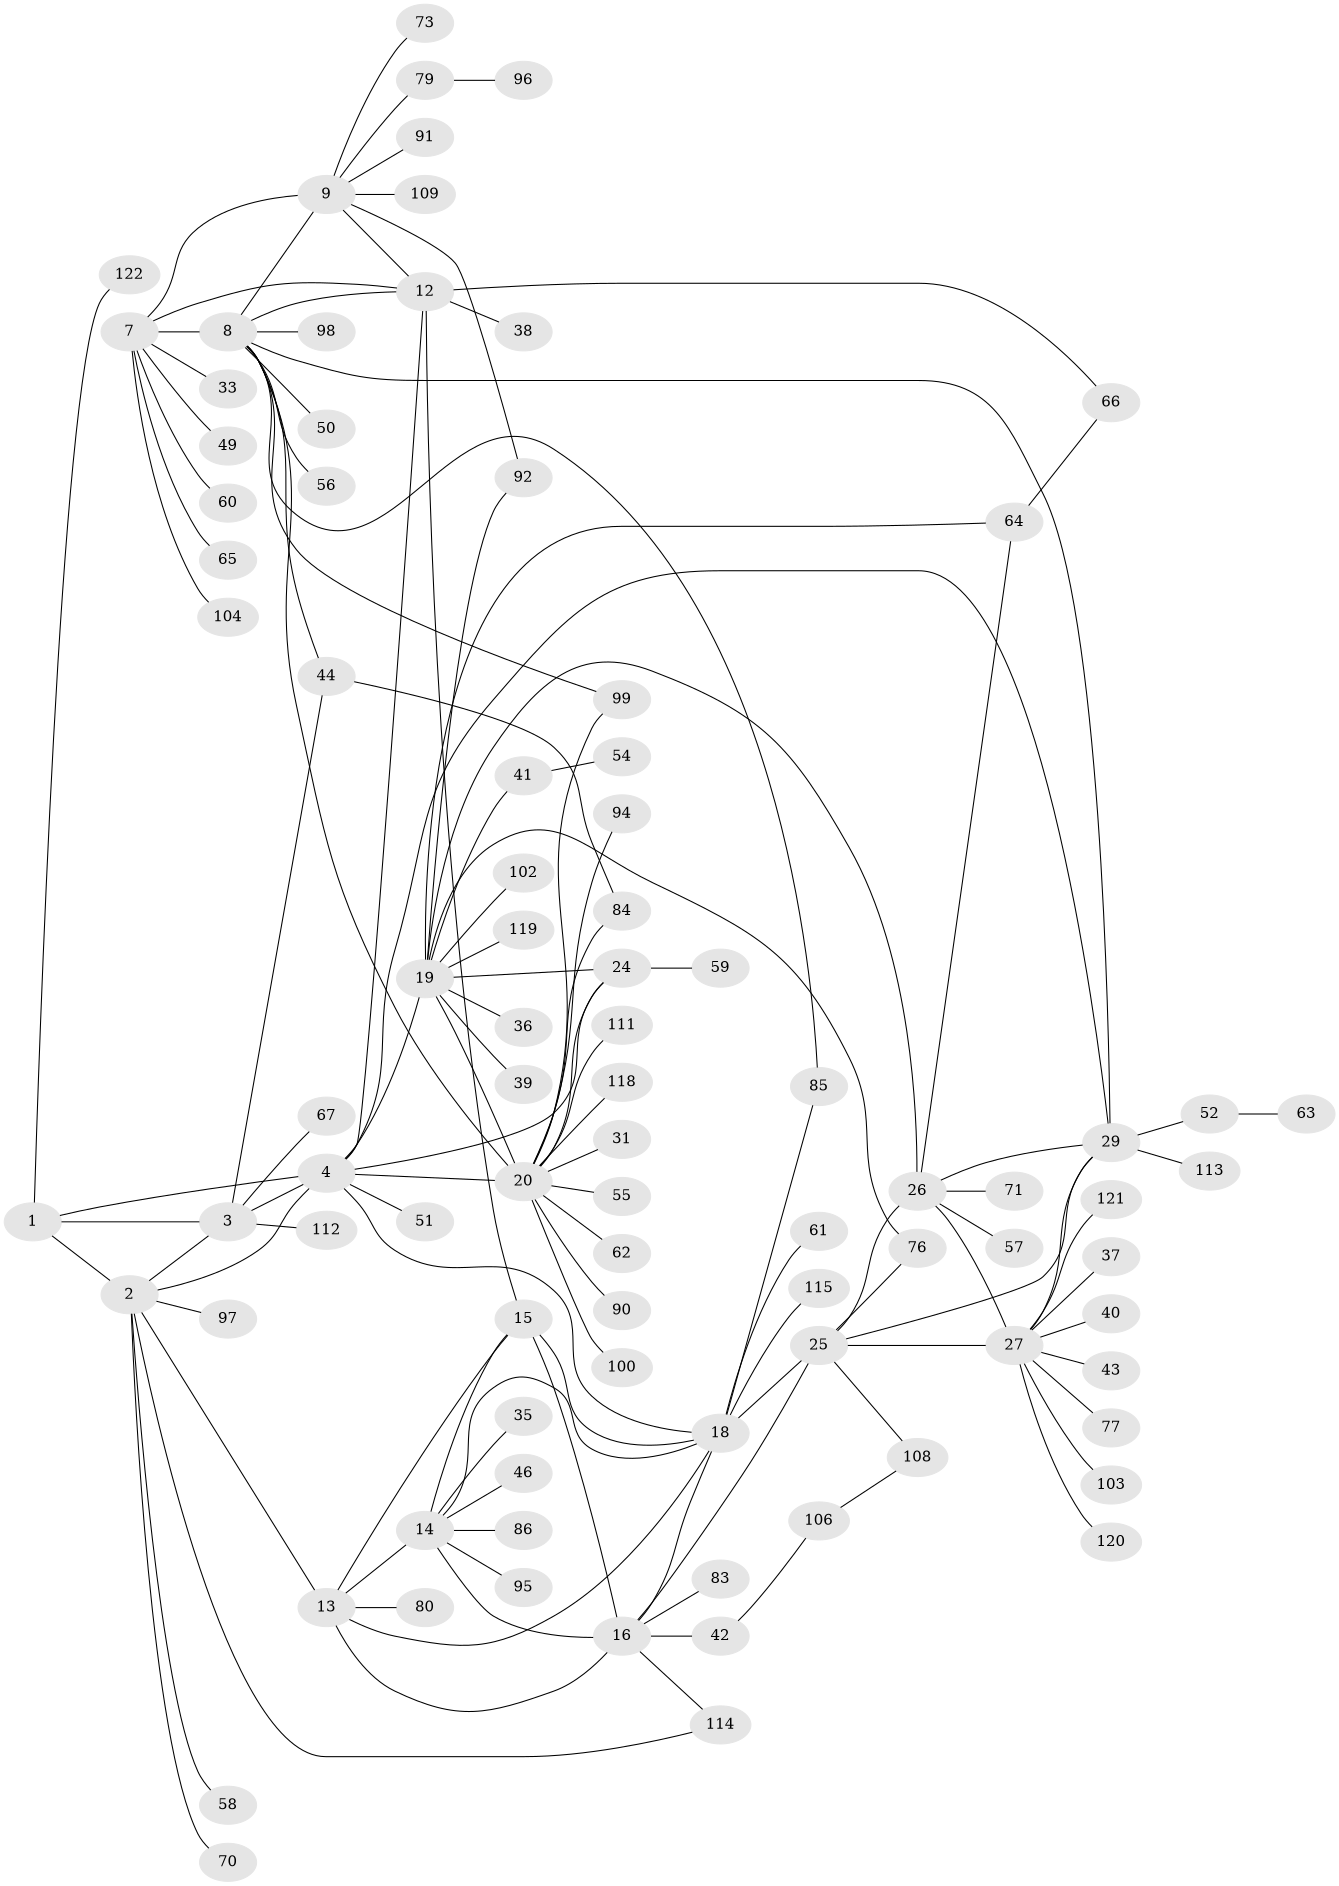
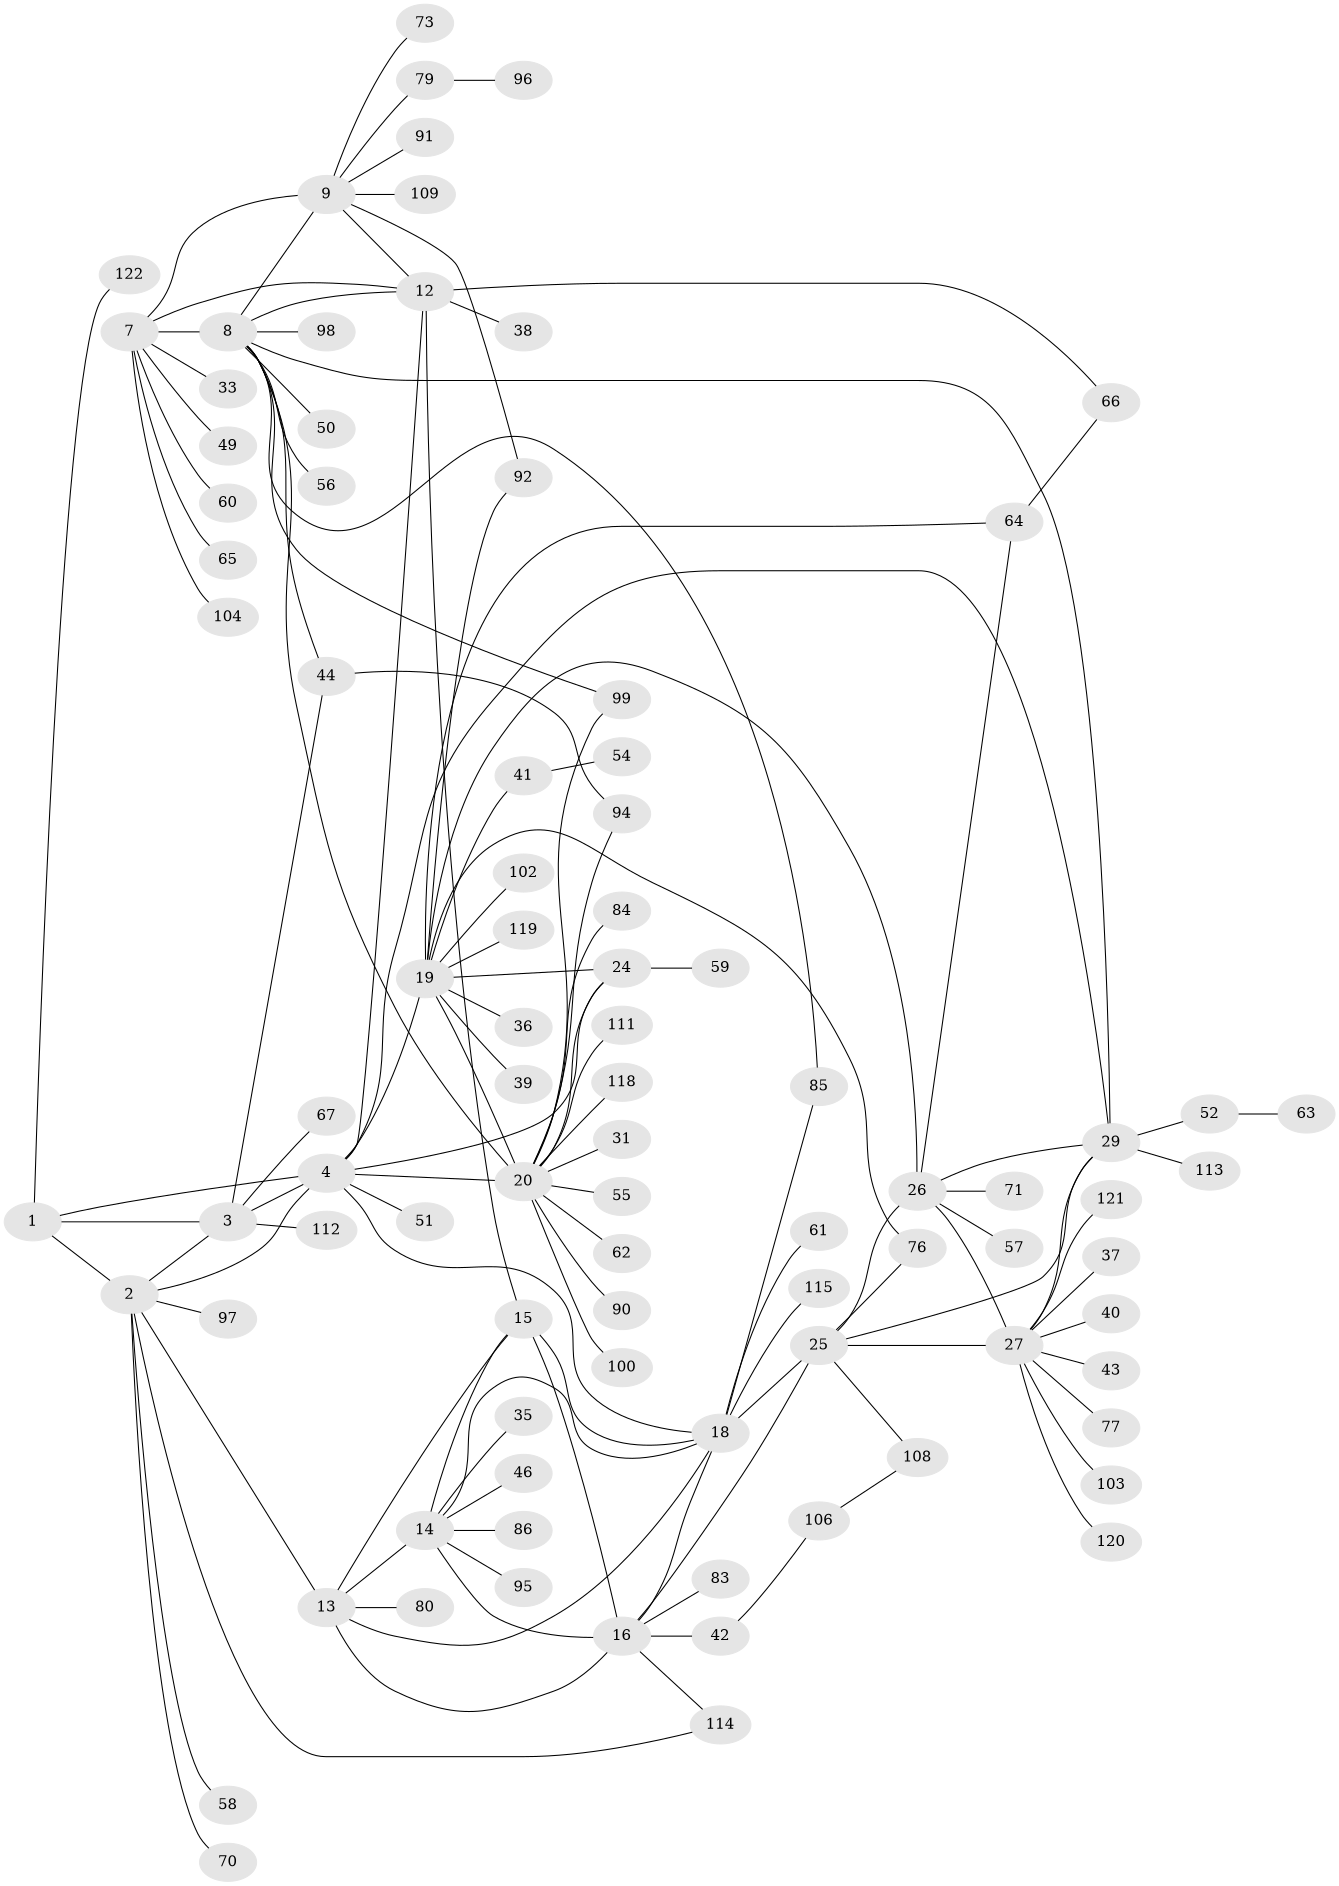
(532, 734) -> (515, 691)
